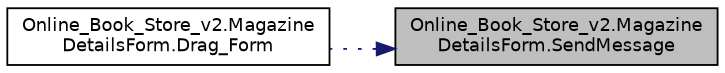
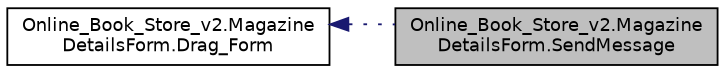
(353, 49) -> (372, 24)
